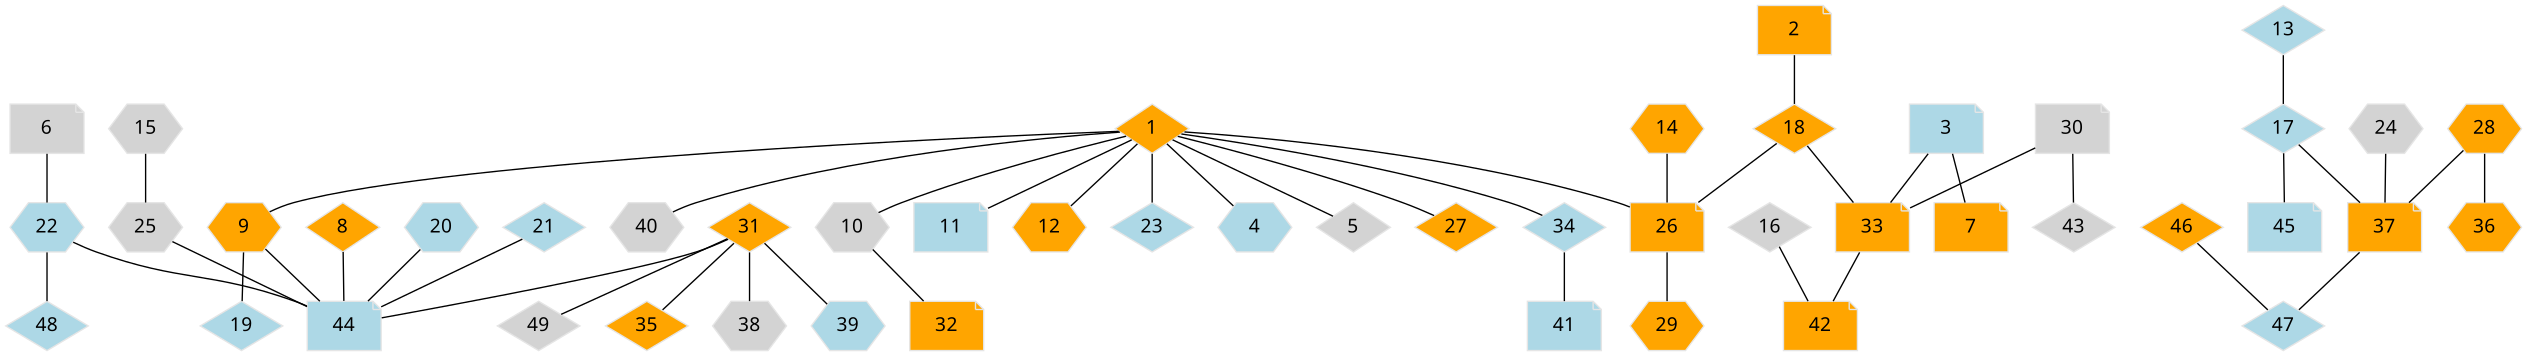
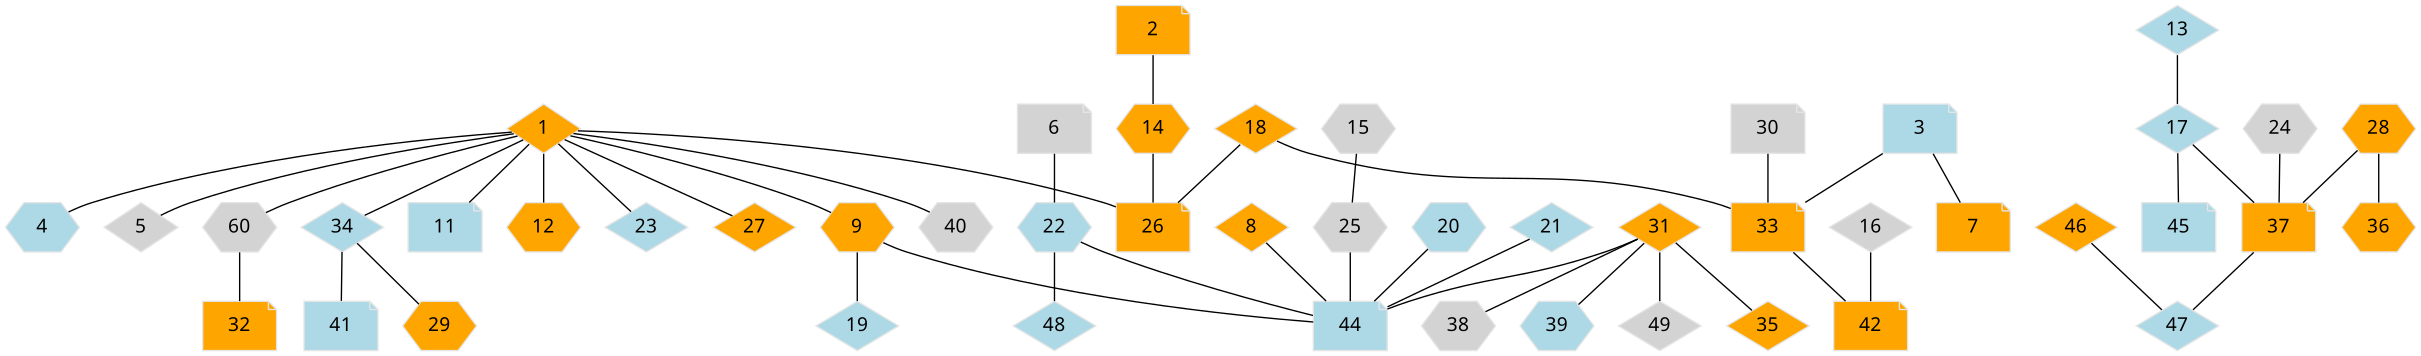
(1794, 80) -> (1153, 80)
(852, 227) -> (240, 227)
(2074, 227) -> none
(1667, 277) -> (388, 274)
